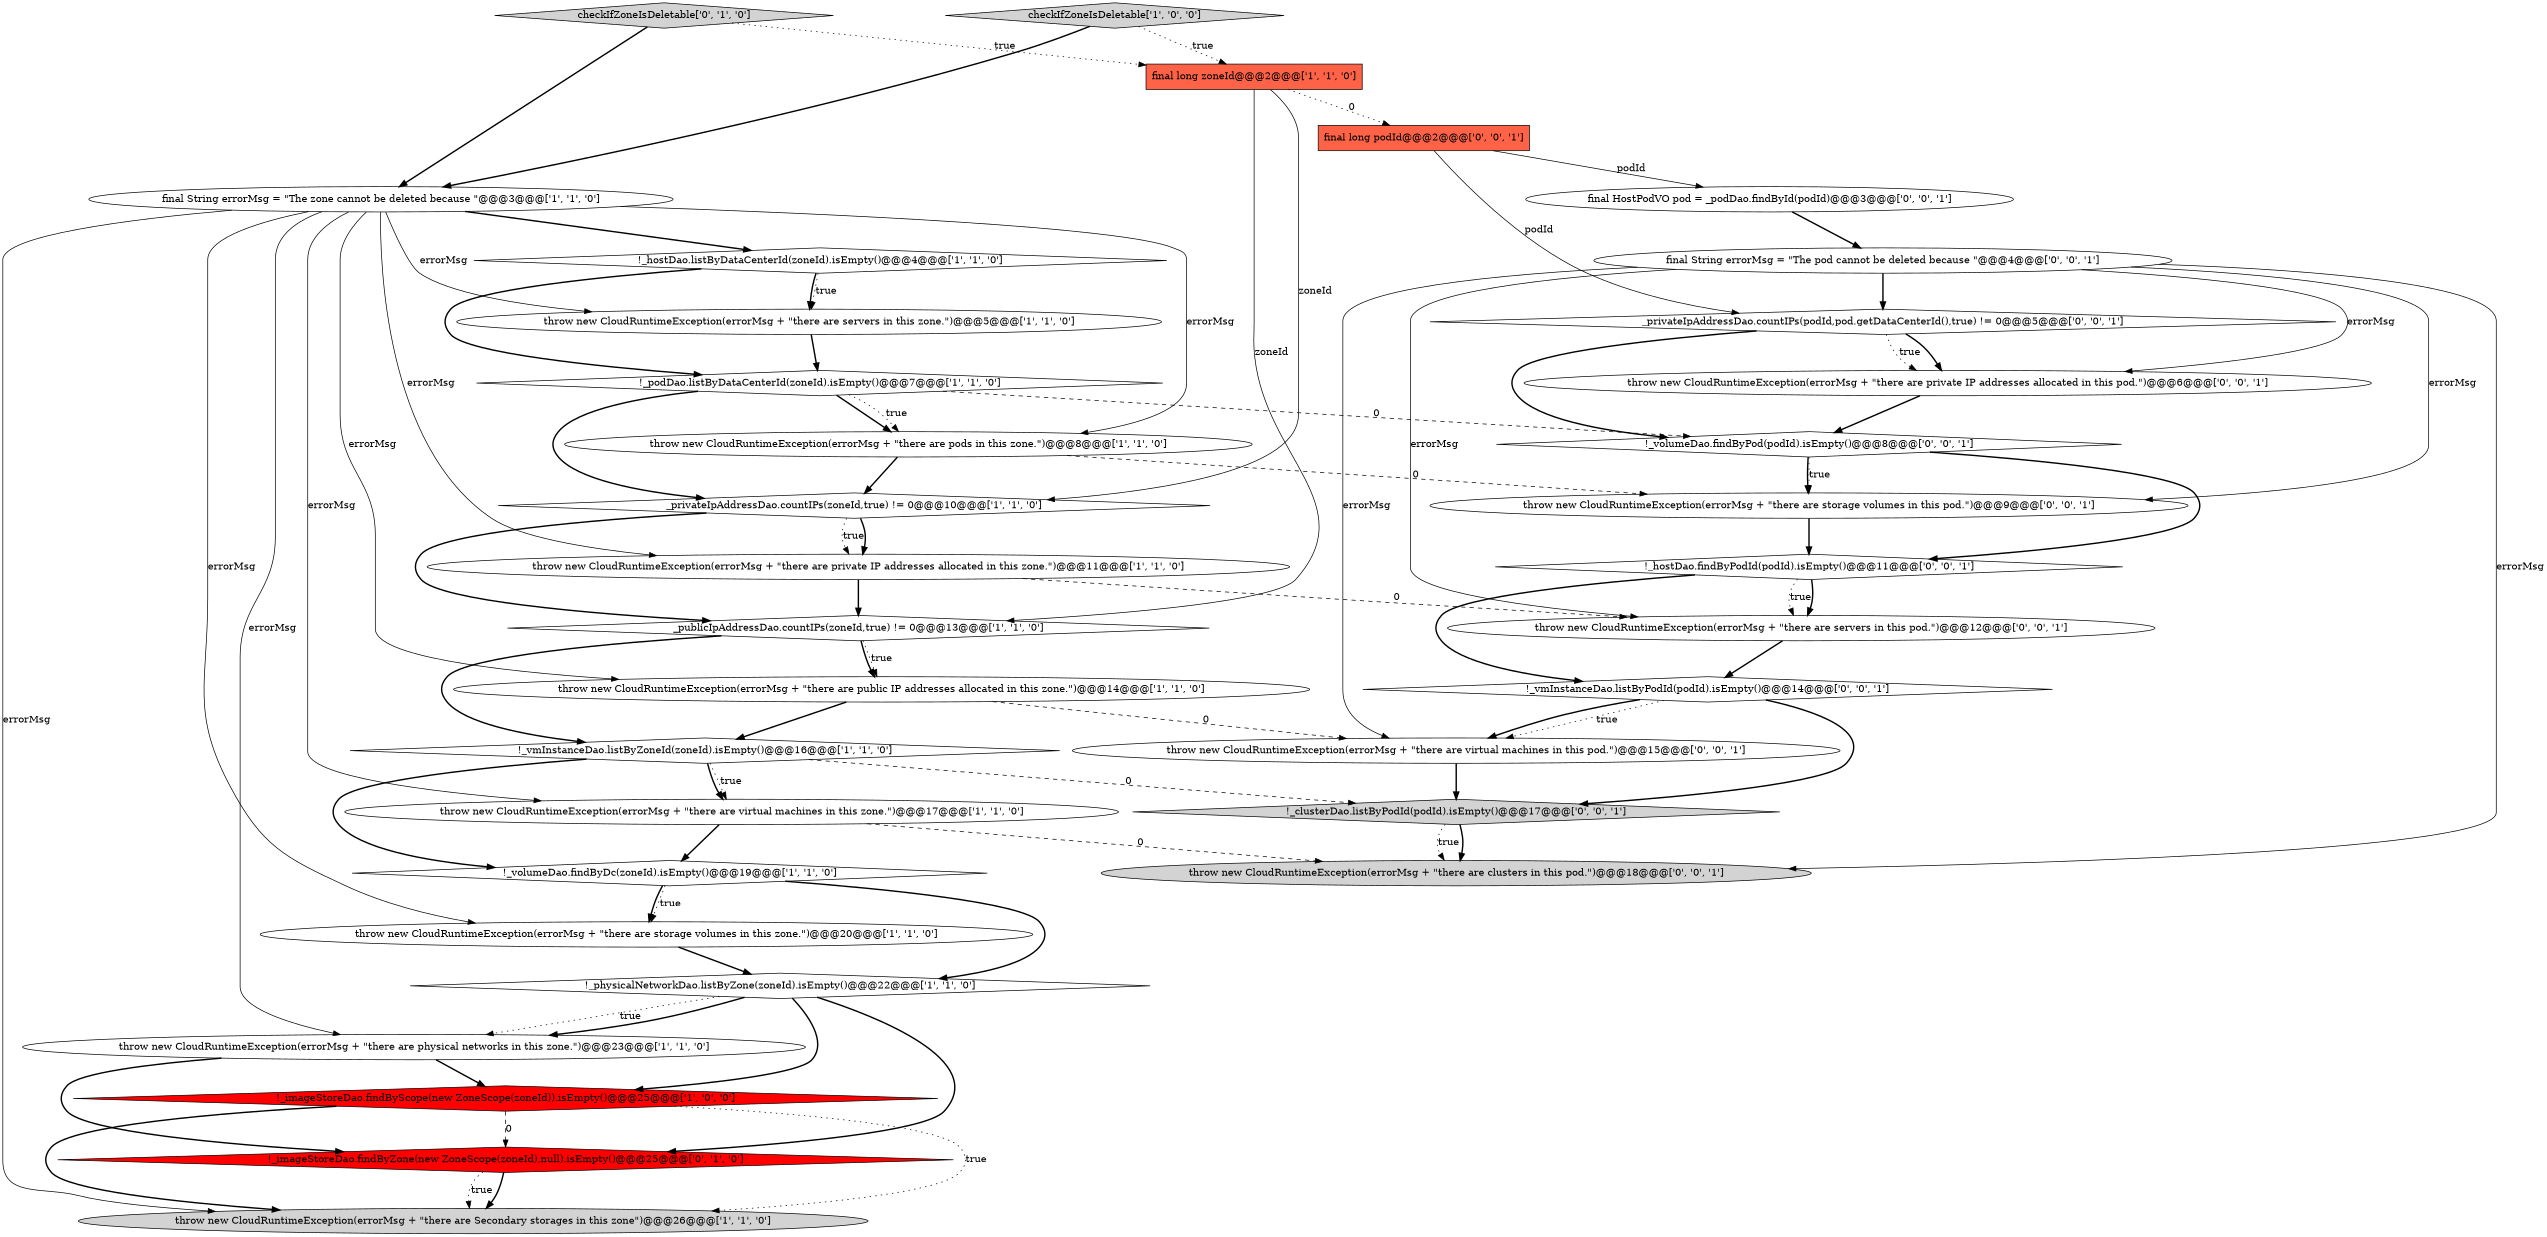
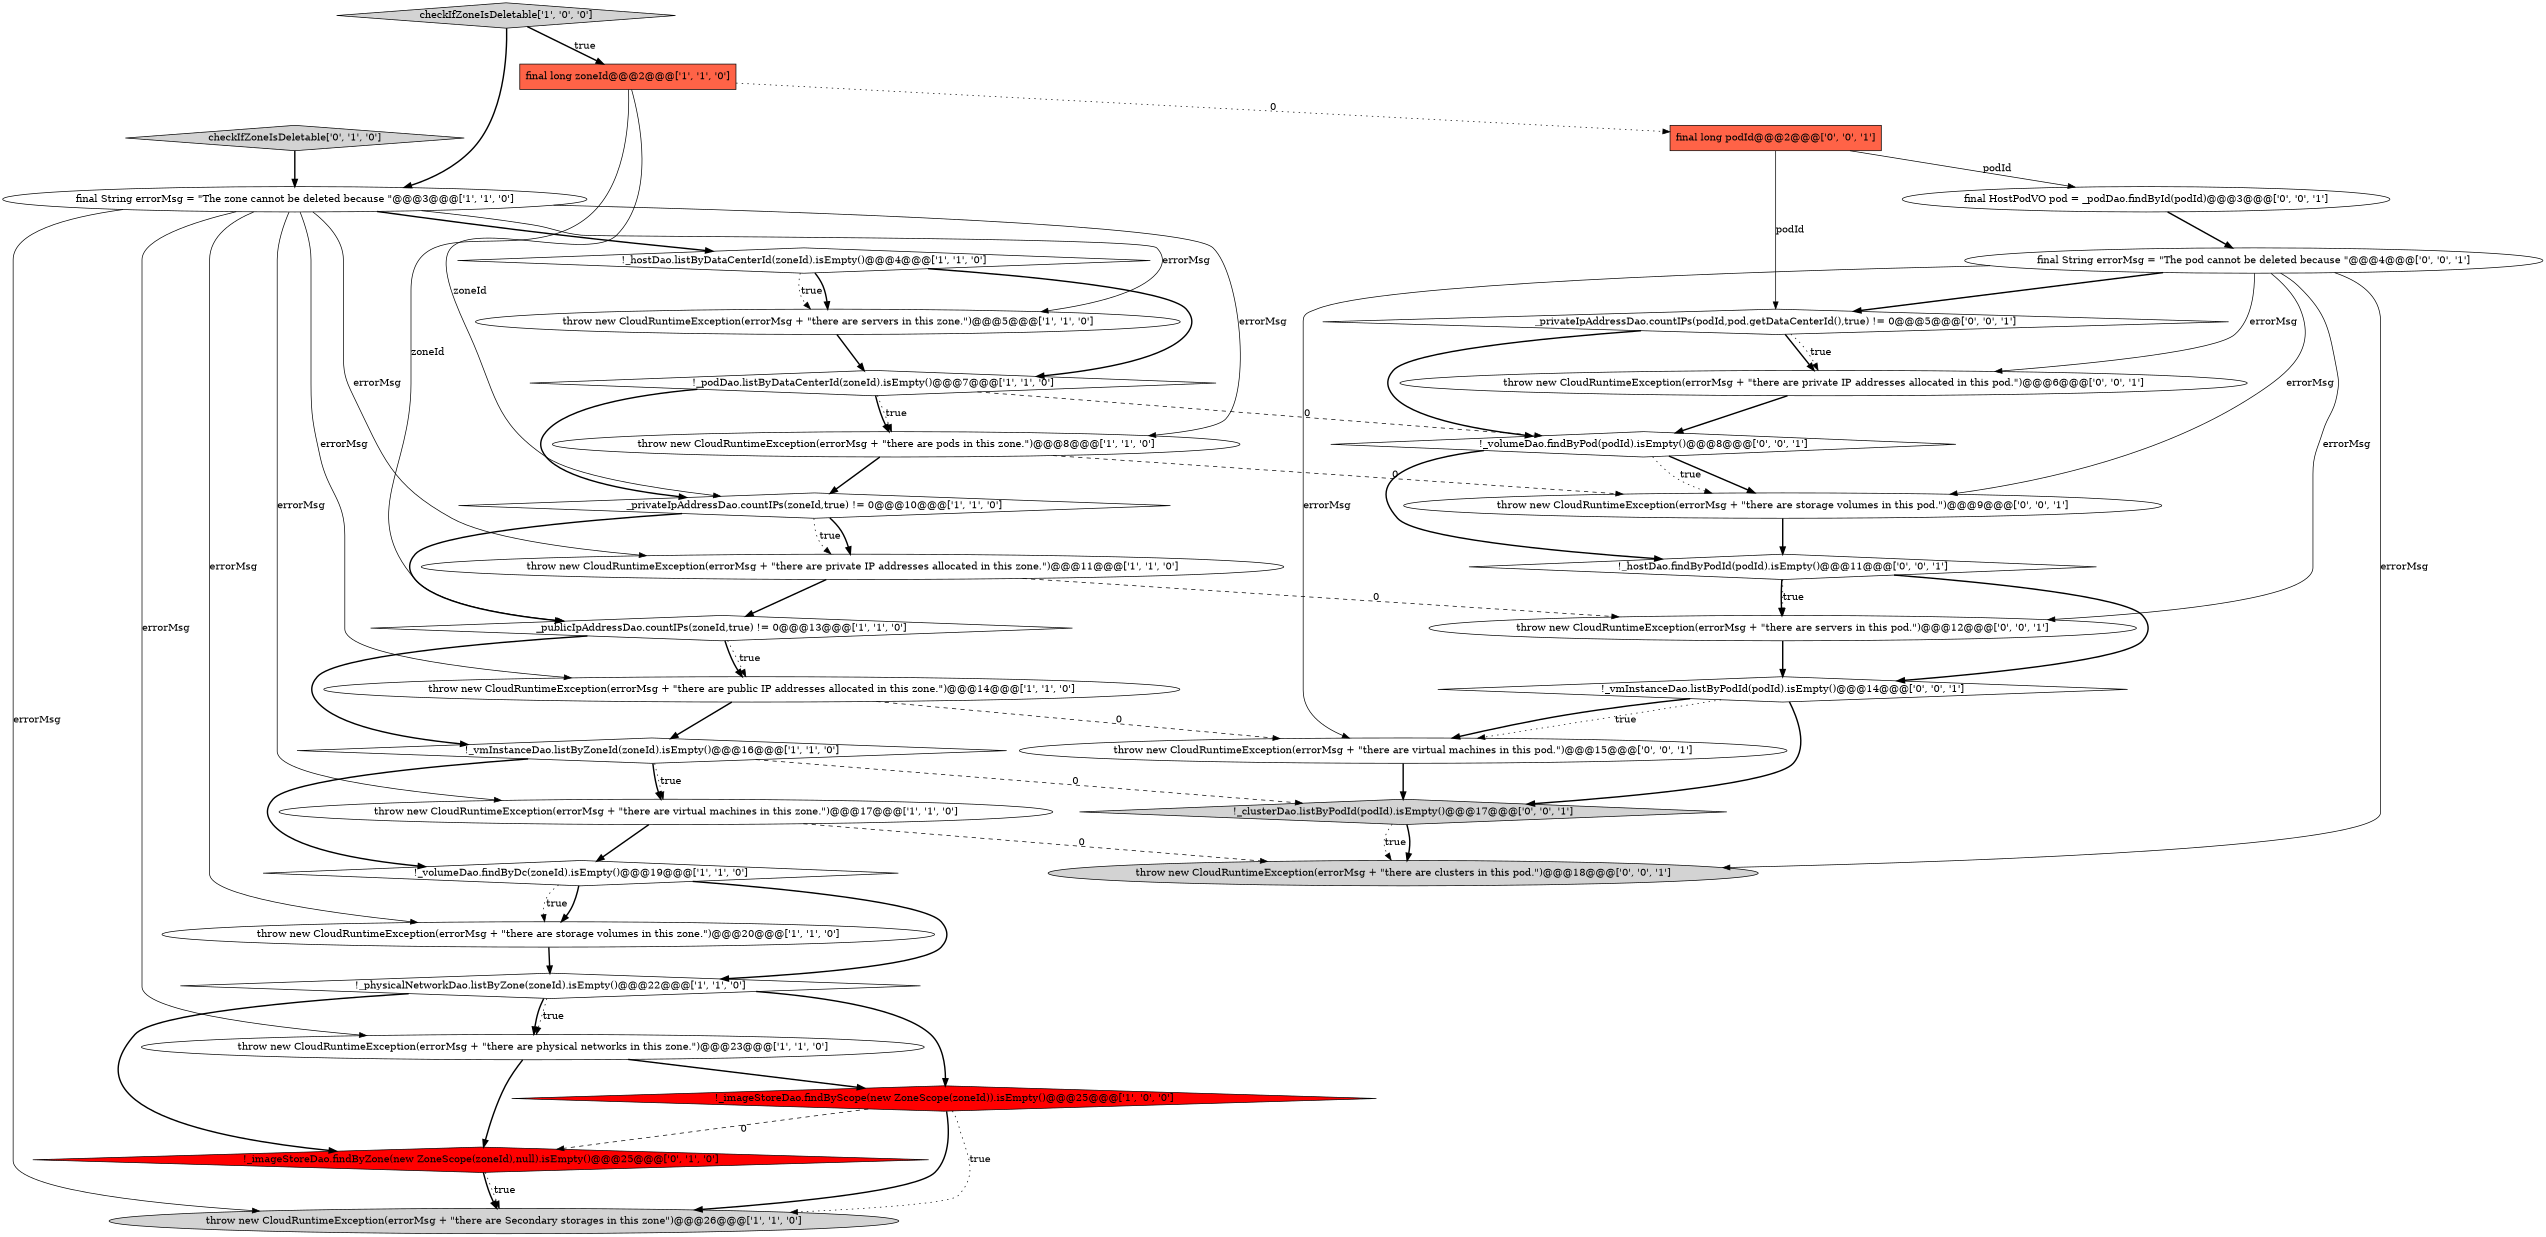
(935, 44) -> none
(1179, 44) -> (562, 44)
